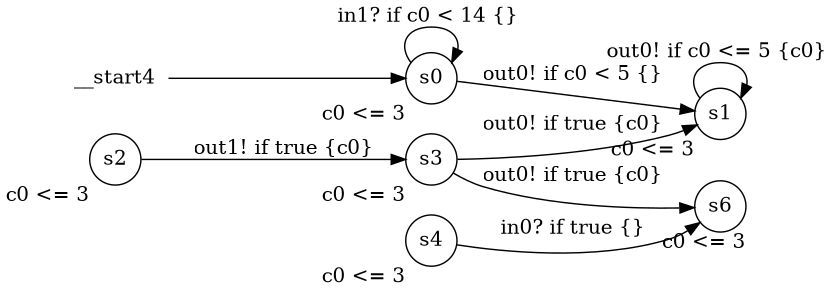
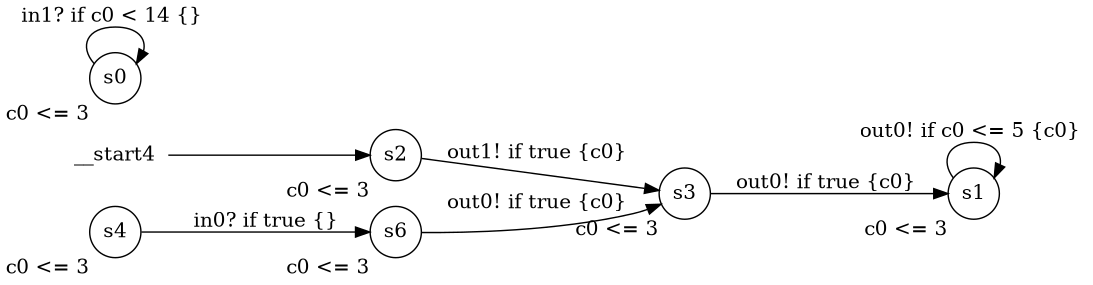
(280, 78) -> (262, 155)
(569, 95) -> none
(564, 203) -> (535, 228)
